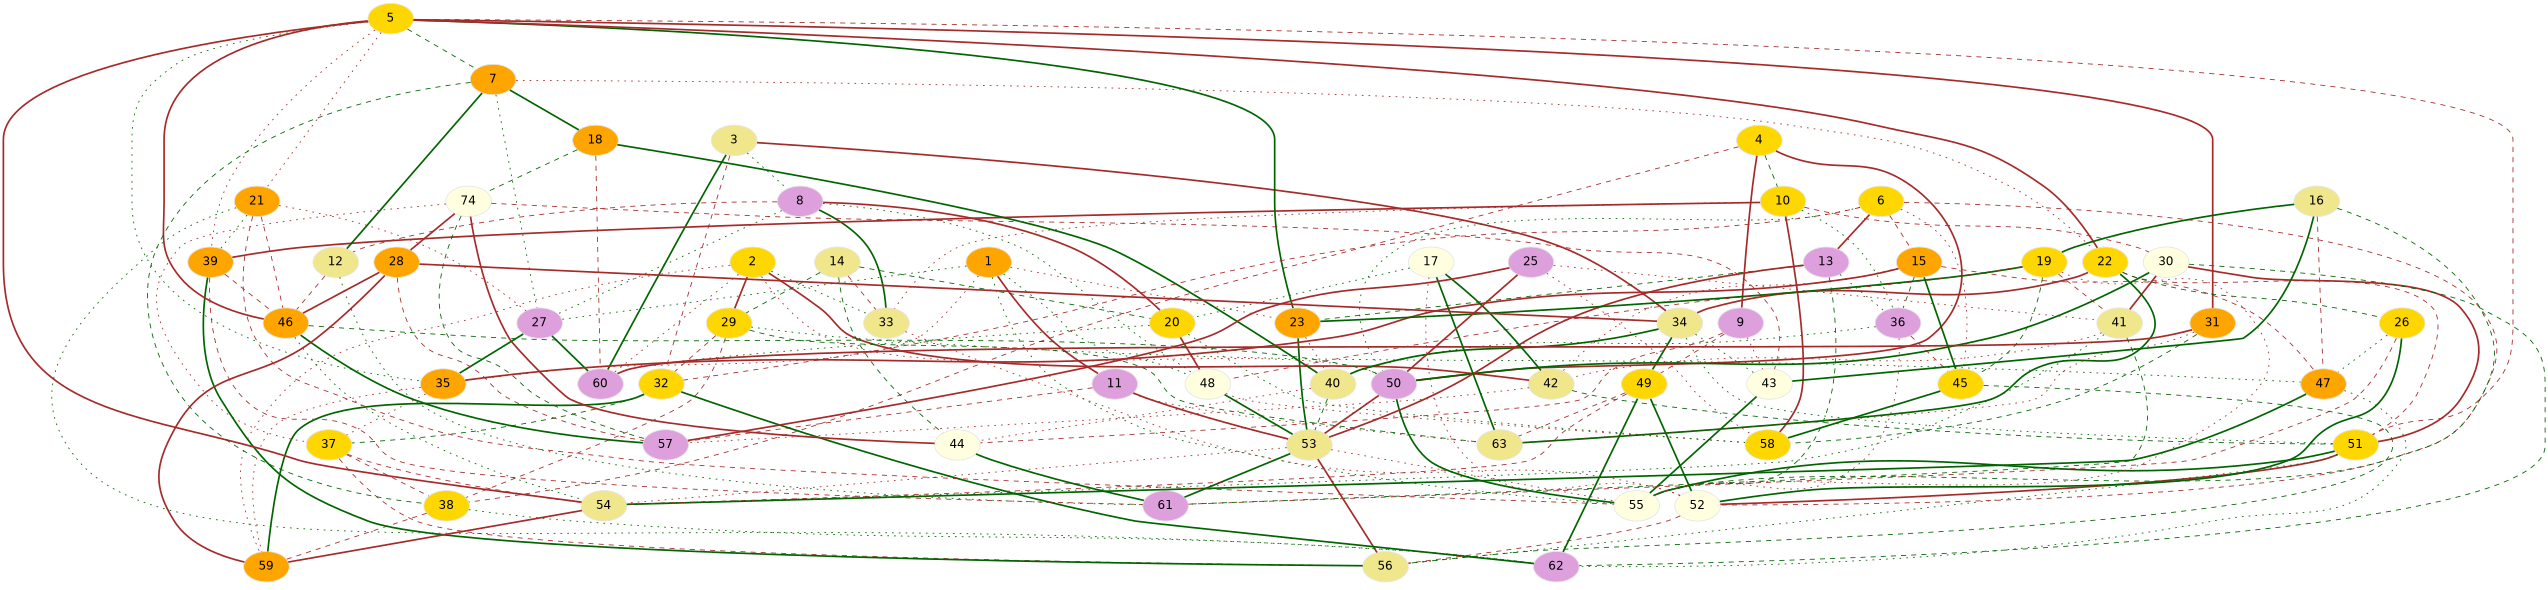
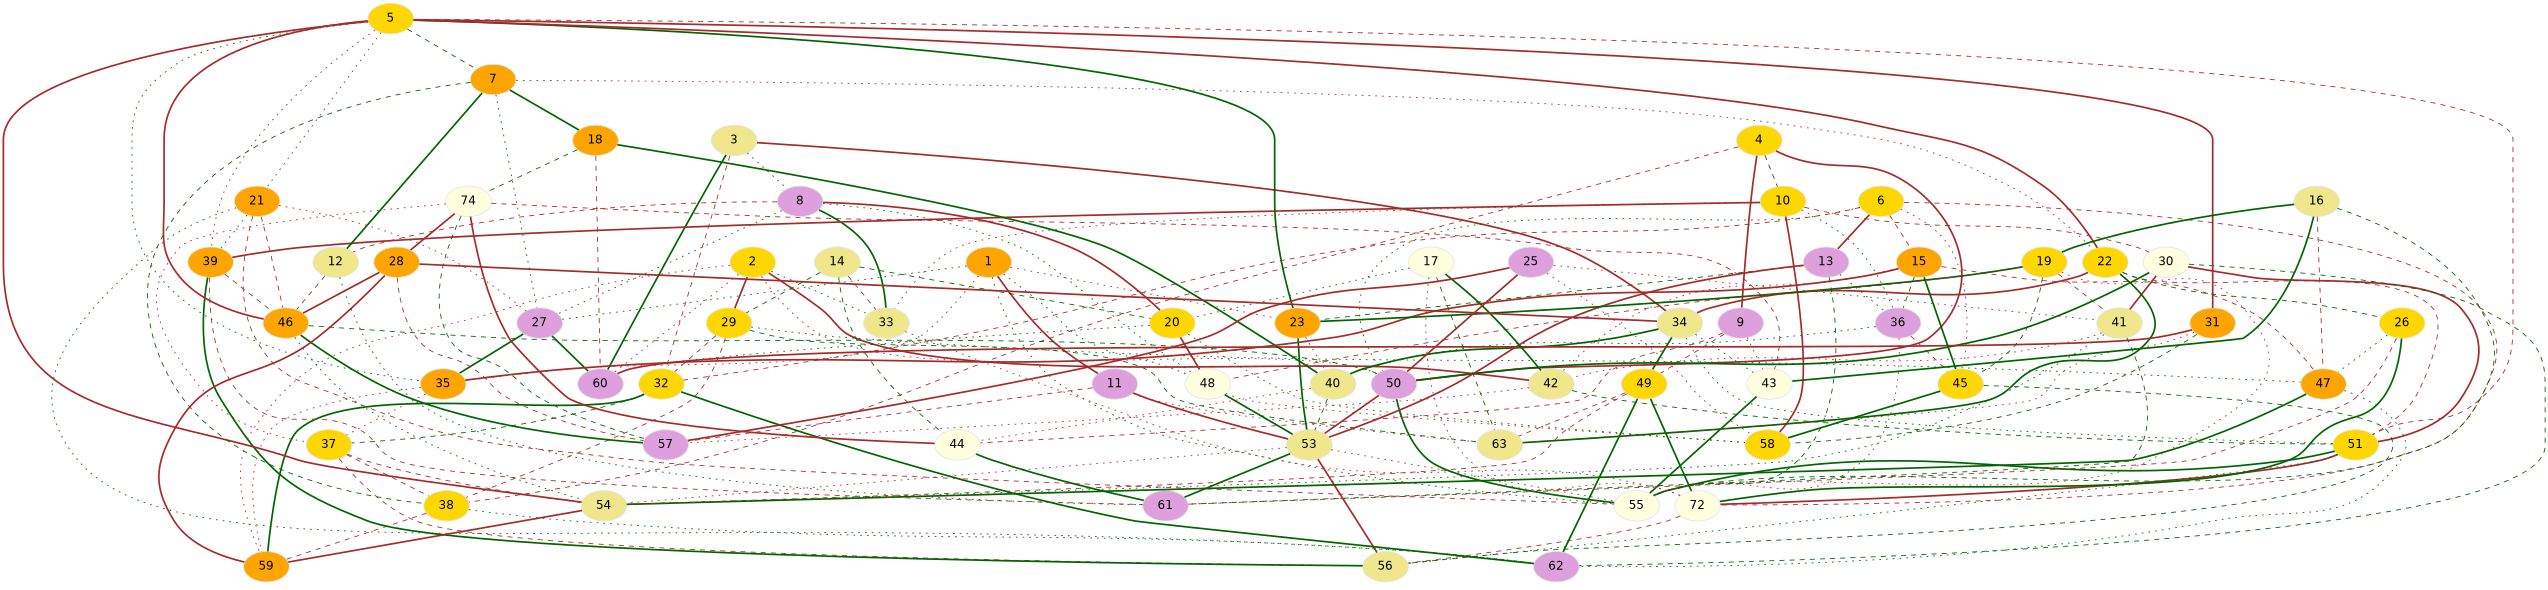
(1476, 380) -> (1476, 380)
(1698, 506) -> (1698, 506)
